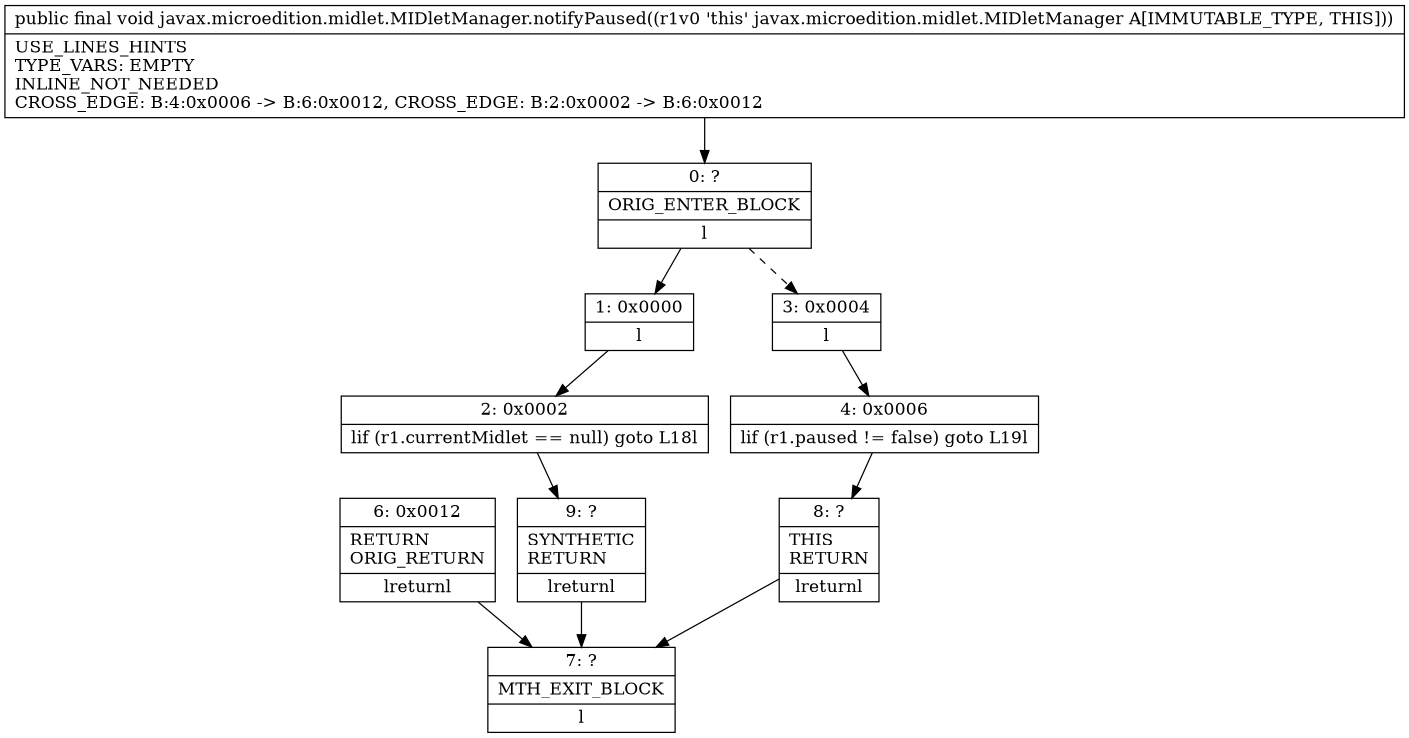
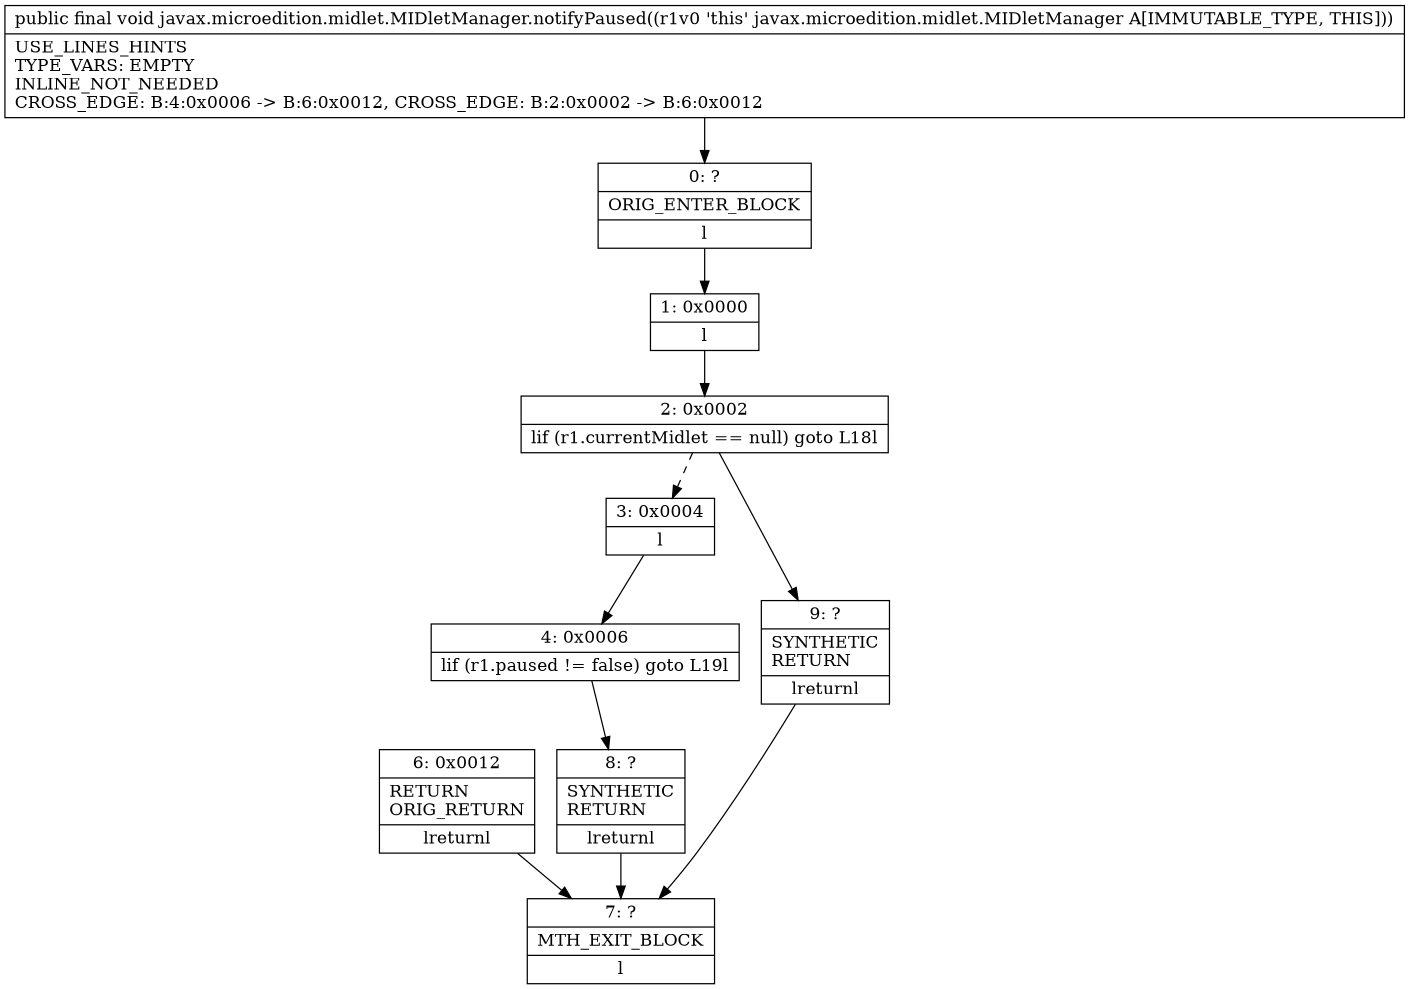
(769, 267) -> (685, 470)
(812, 540) -> (621, 792)
